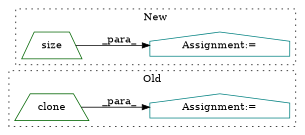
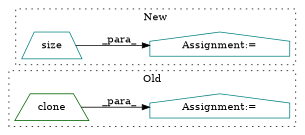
(52, 45) -> (52, 45)
